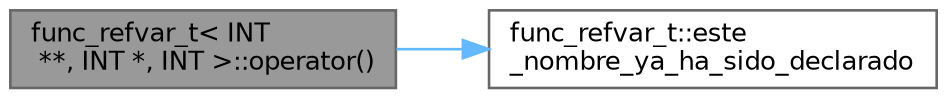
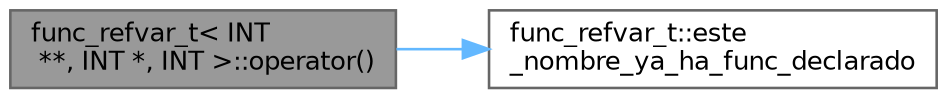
(713, 49) -> (713, 49)
